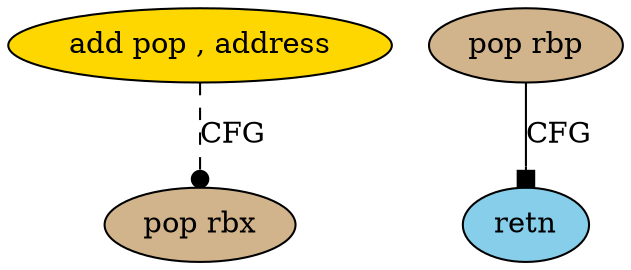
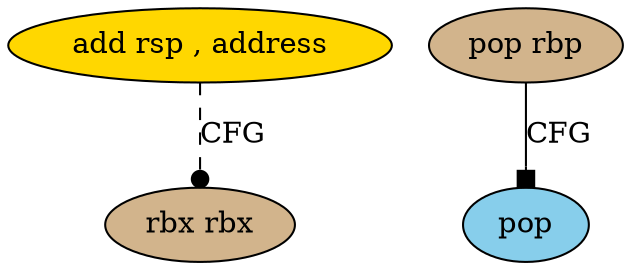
(200, 45) -> (200, 45)
(200, 225) -> (200, 225)
(526, 225) -> (526, 225)
